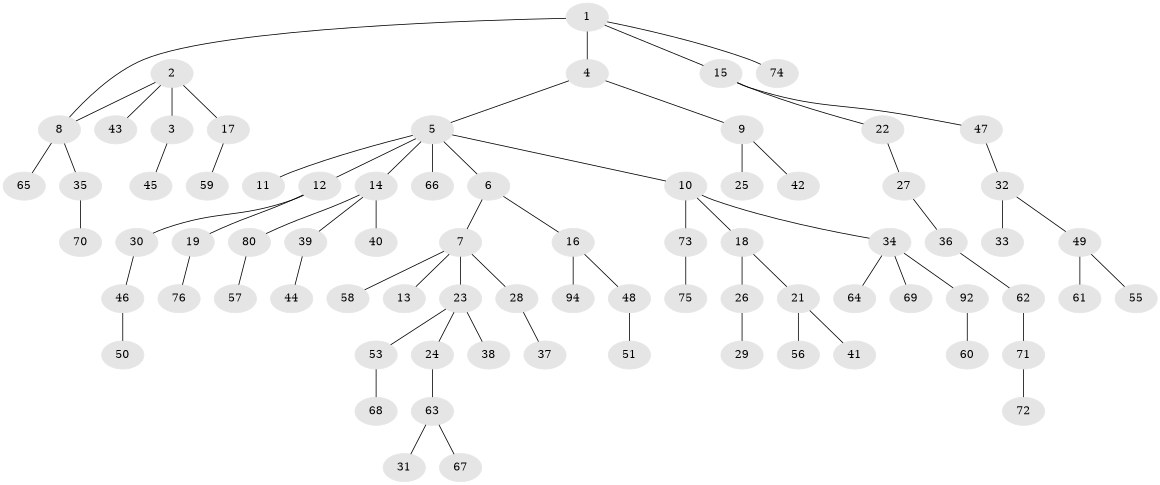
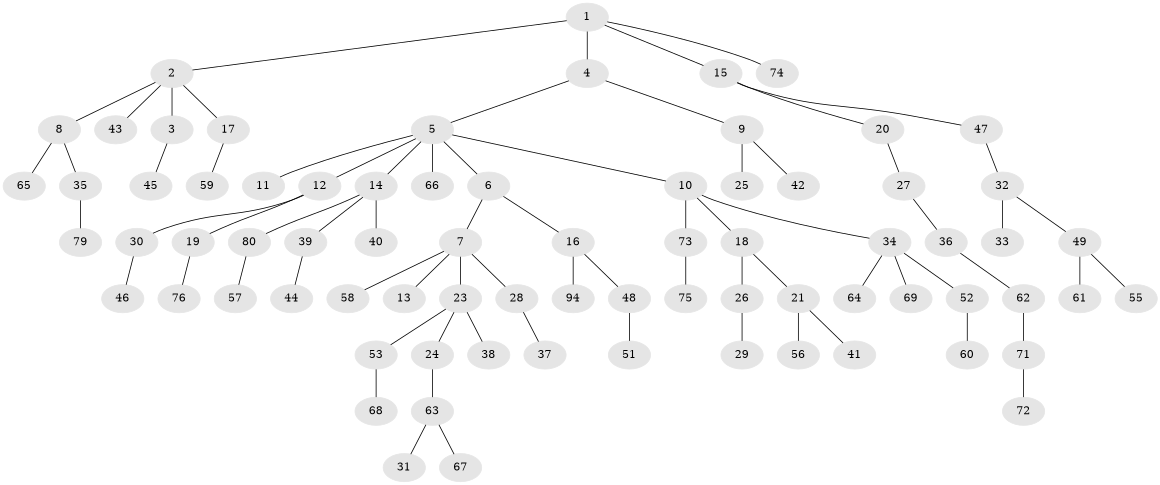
(306, 31) -> (380, 45)
(883, 130) -> (883, 130)
(81, 242) -> (81, 242)
(967, 299) -> (967, 299)
(123, 355) -> none
